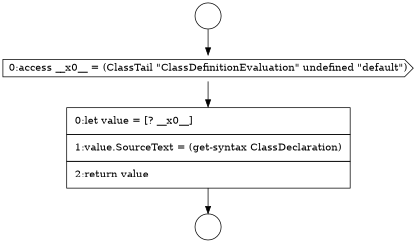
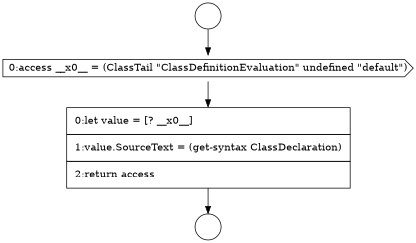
(112, 174) -> (115, 174)
